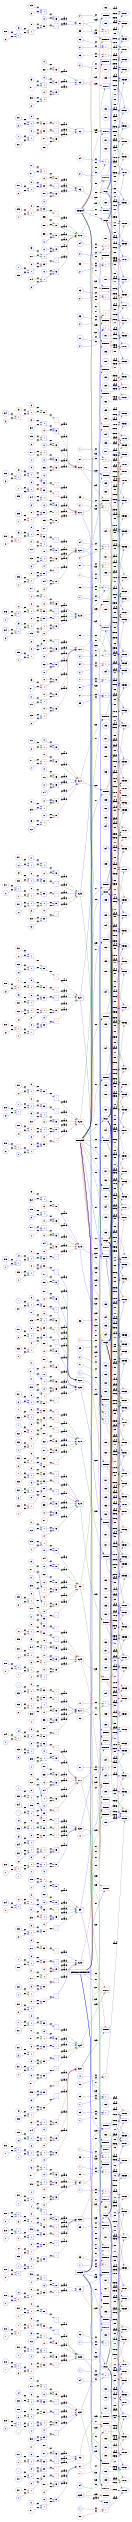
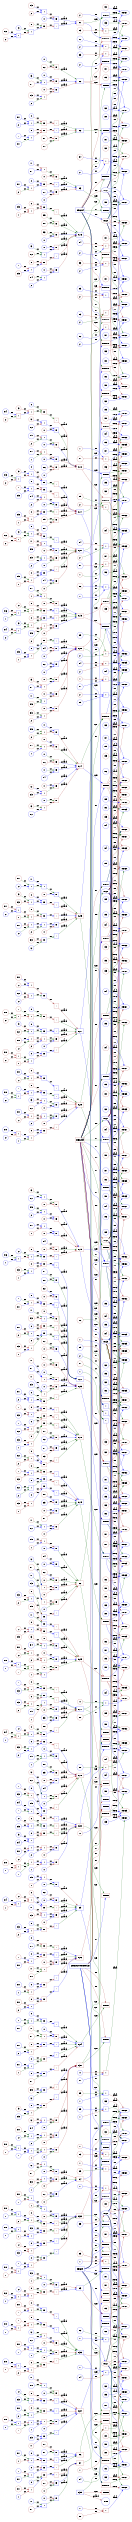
(106, 2502) -> (106, 2501)
